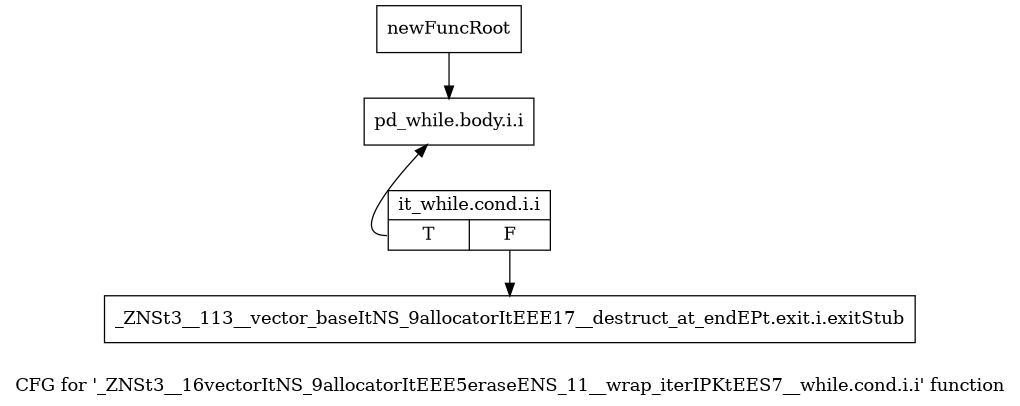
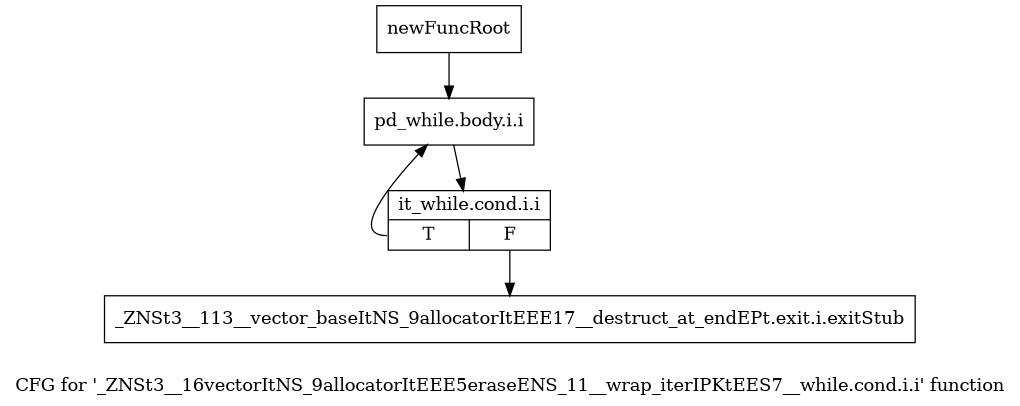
none -> (457, 162)
